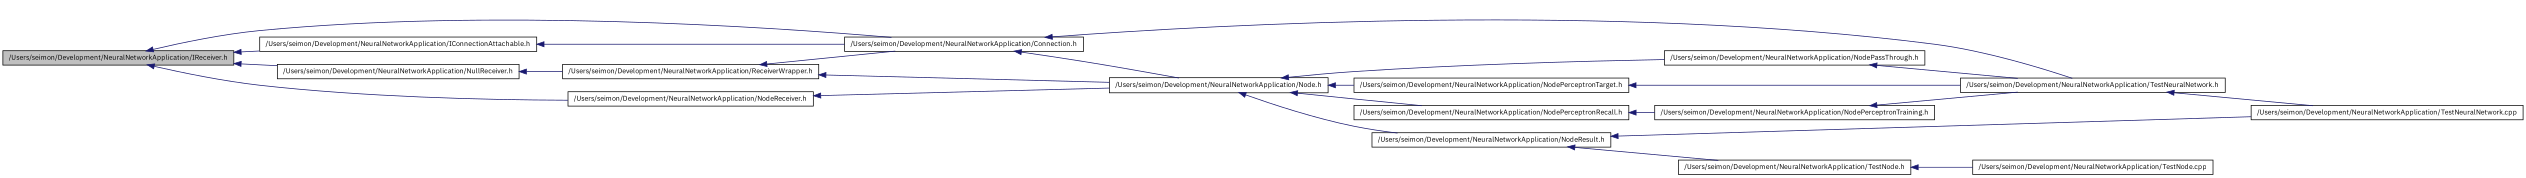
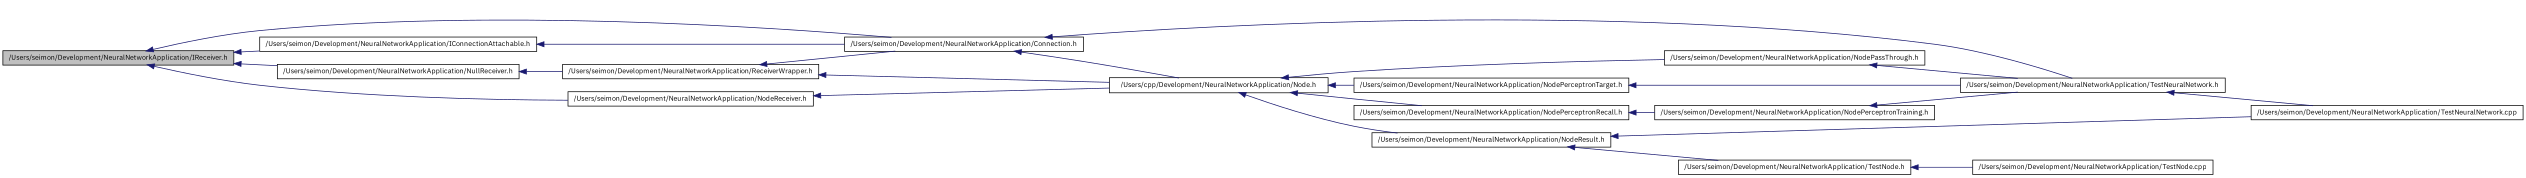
(1219, 85) -> (1219, 85)
